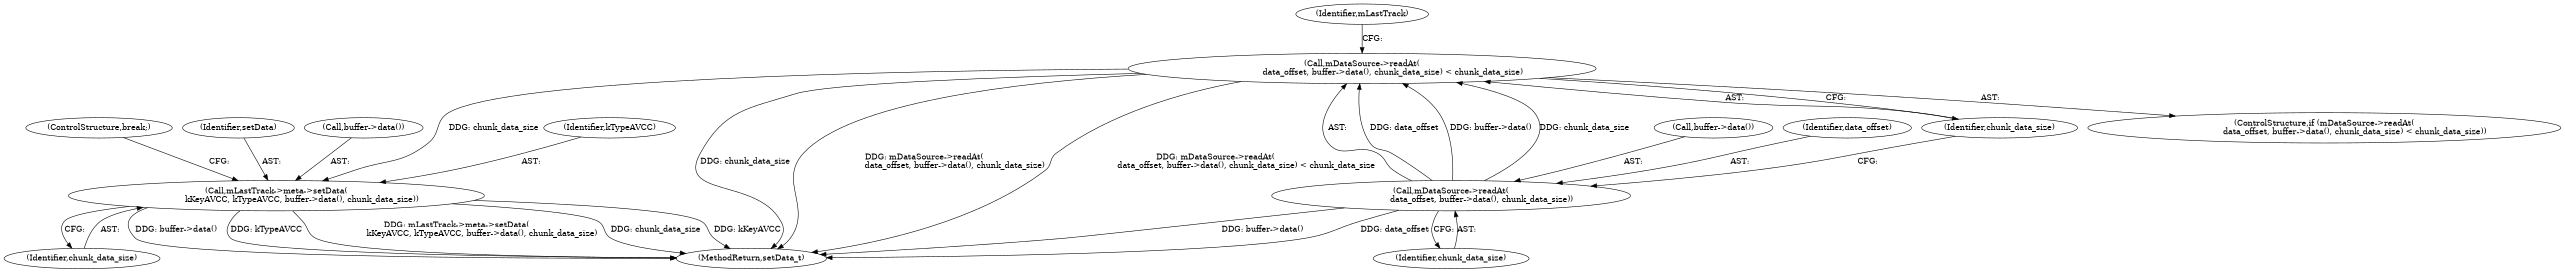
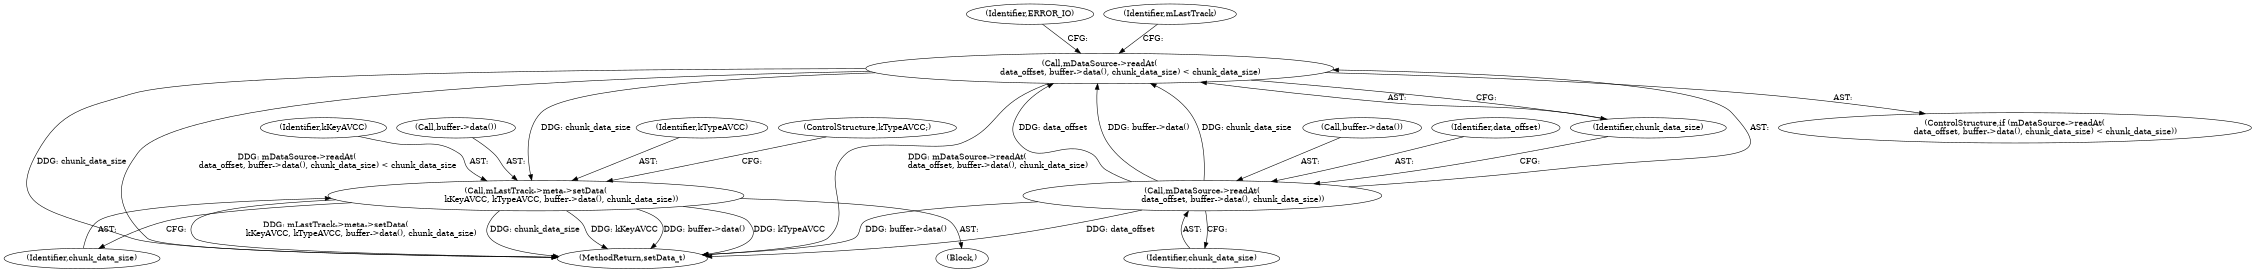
none -> (1030, 14)
(99, 128) -> (867, 128)
(238, 128) -> (323, 128)
none -> (962, 259)
